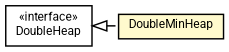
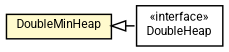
(112, 26) -> (131, 26)
